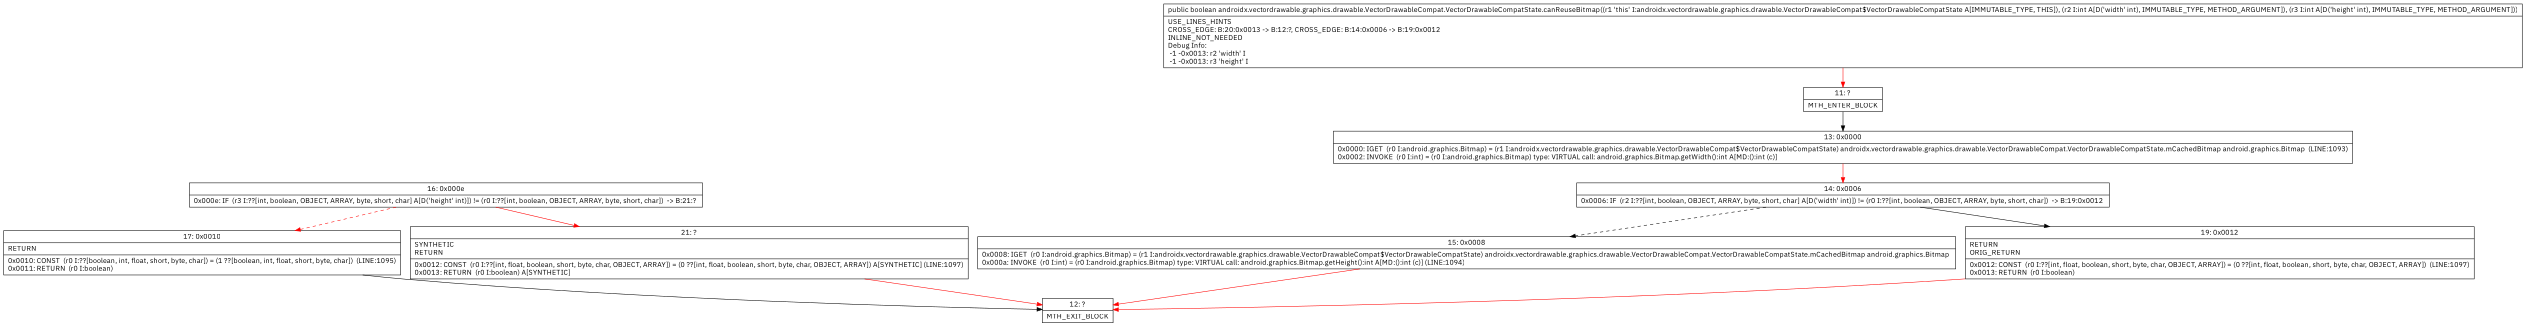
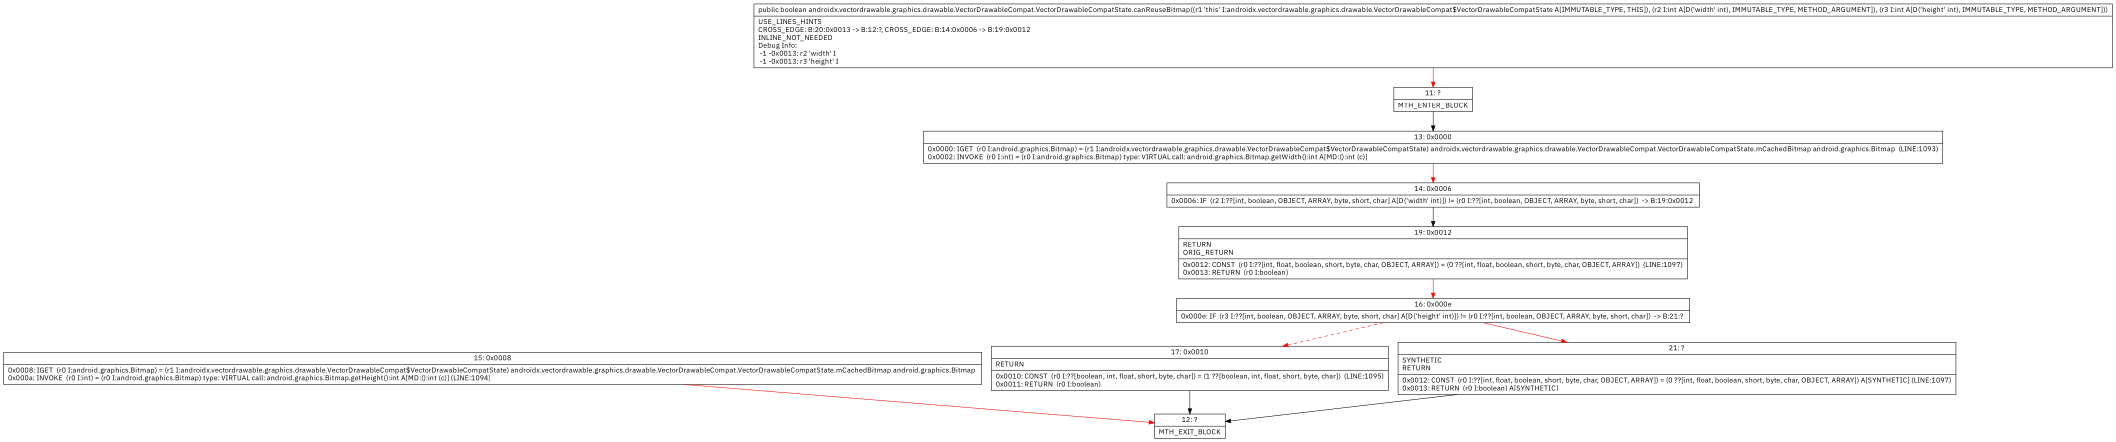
(1671, 222) -> none
(951, 292) -> (1344, 408)
(1542, 299) -> (1433, 286)
